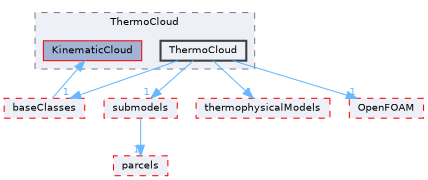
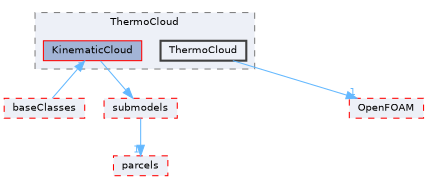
(176, 76) -> (113, 76)
(129, 78) -> none
(263, 108) -> none
